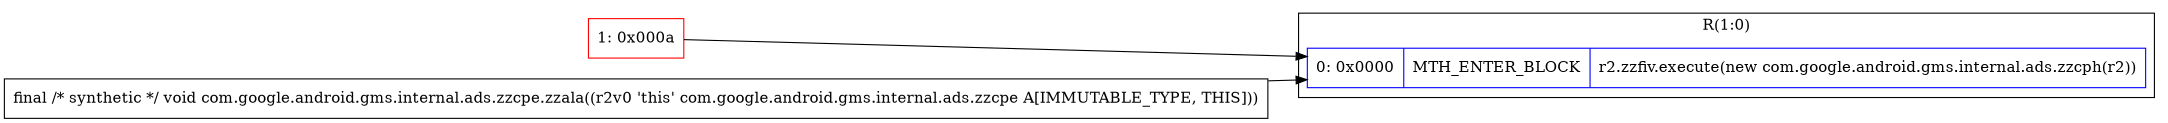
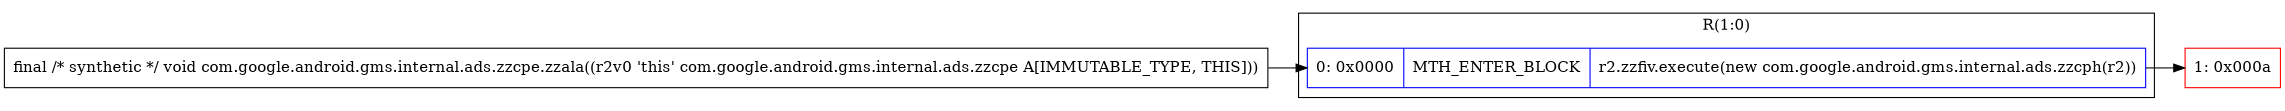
(990, 48) -> (2161, 68)
